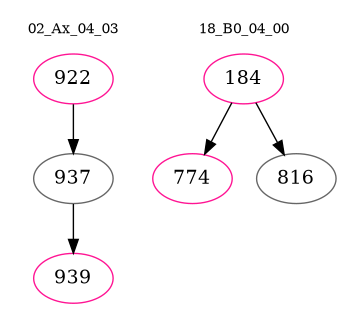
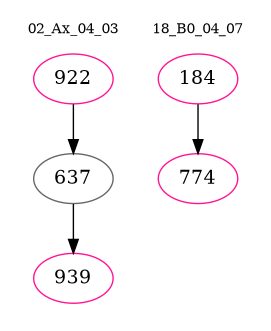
(244, 30) -> (198, 30)
(73, 179) -> (73, 179)
(296, 179) -> none
